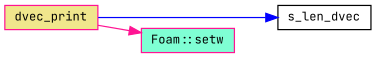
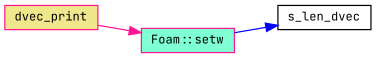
(182, 18) -> (250, 30)
